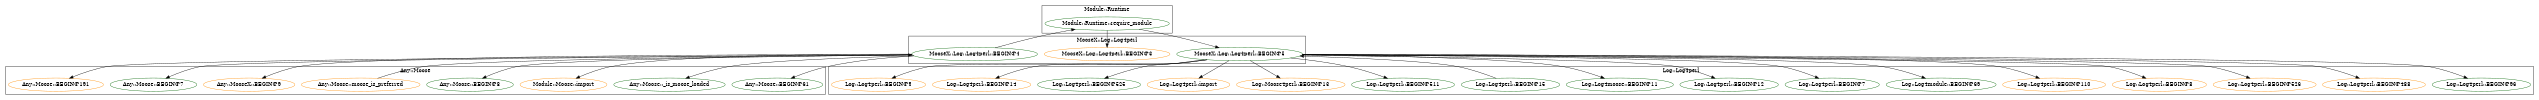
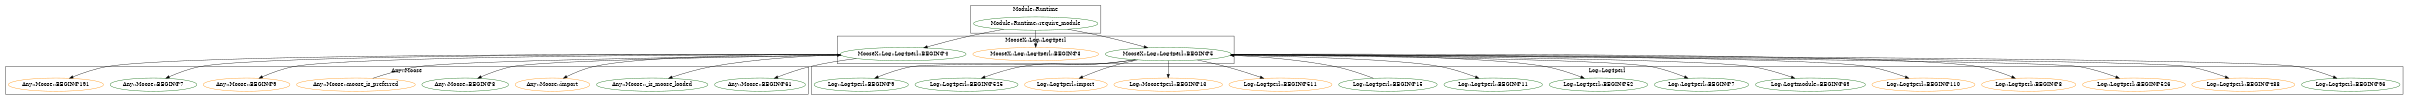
(1031, 38) -> (960, 38)
(249, 85) -> (247, 85)
(563, 85) -> (552, 85)
(879, 85) -> (861, 85)
(982, 85) -> none
(1403, 85) -> (1280, 85)
(1620, 85) -> (1493, 85)
(1729, 85) -> (1598, 85)
